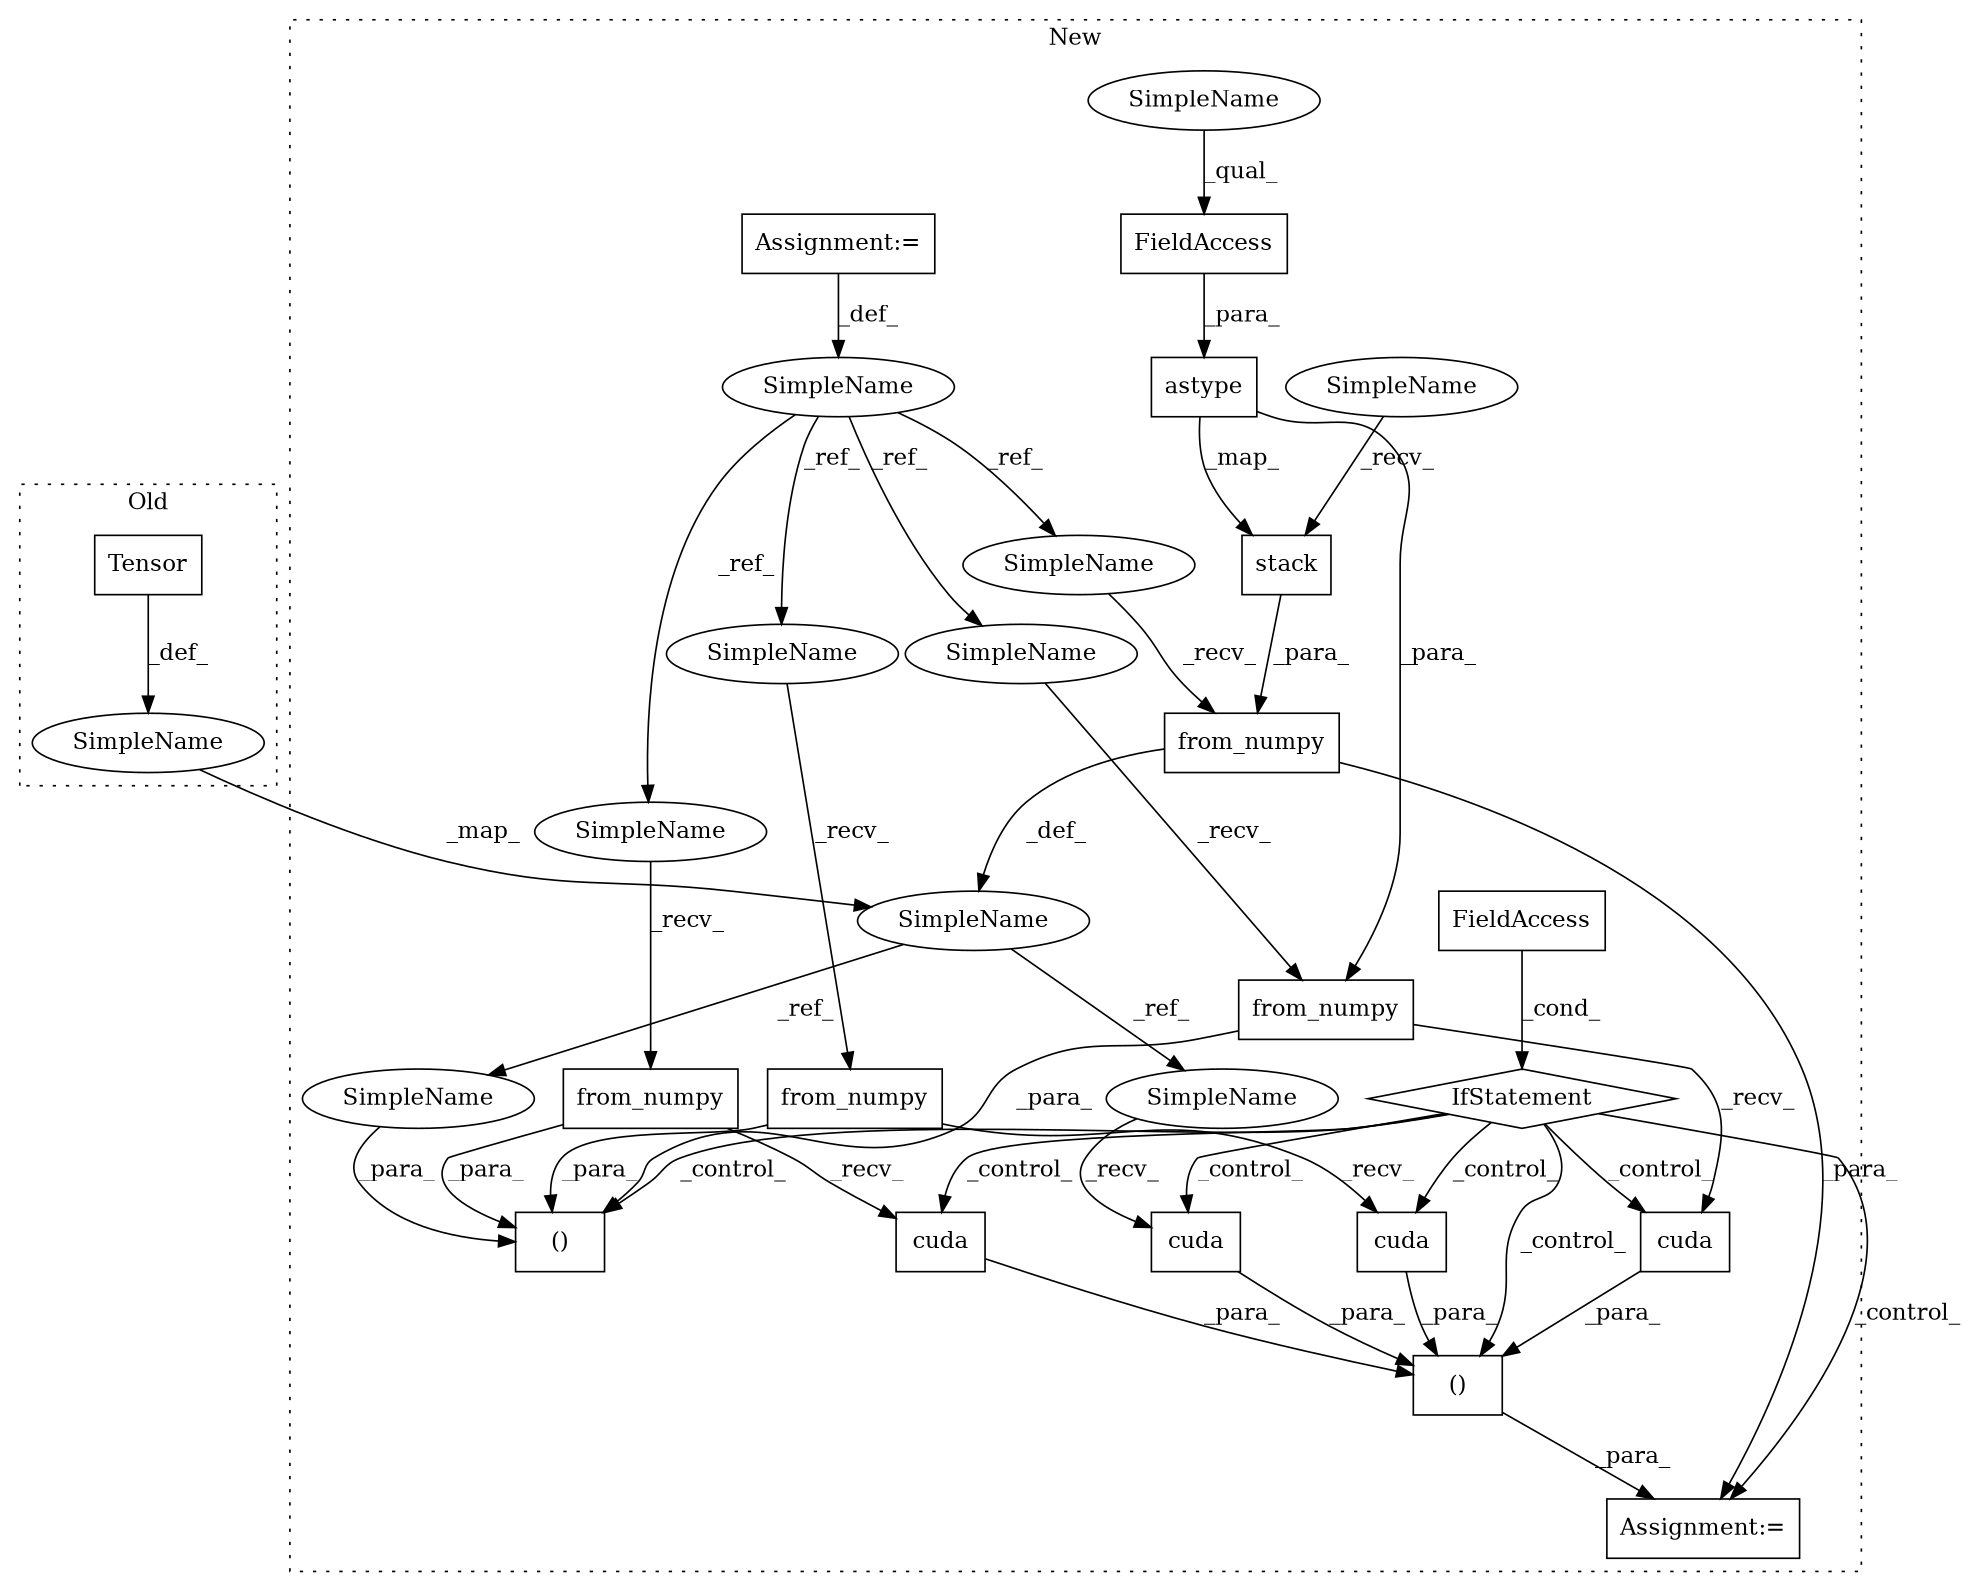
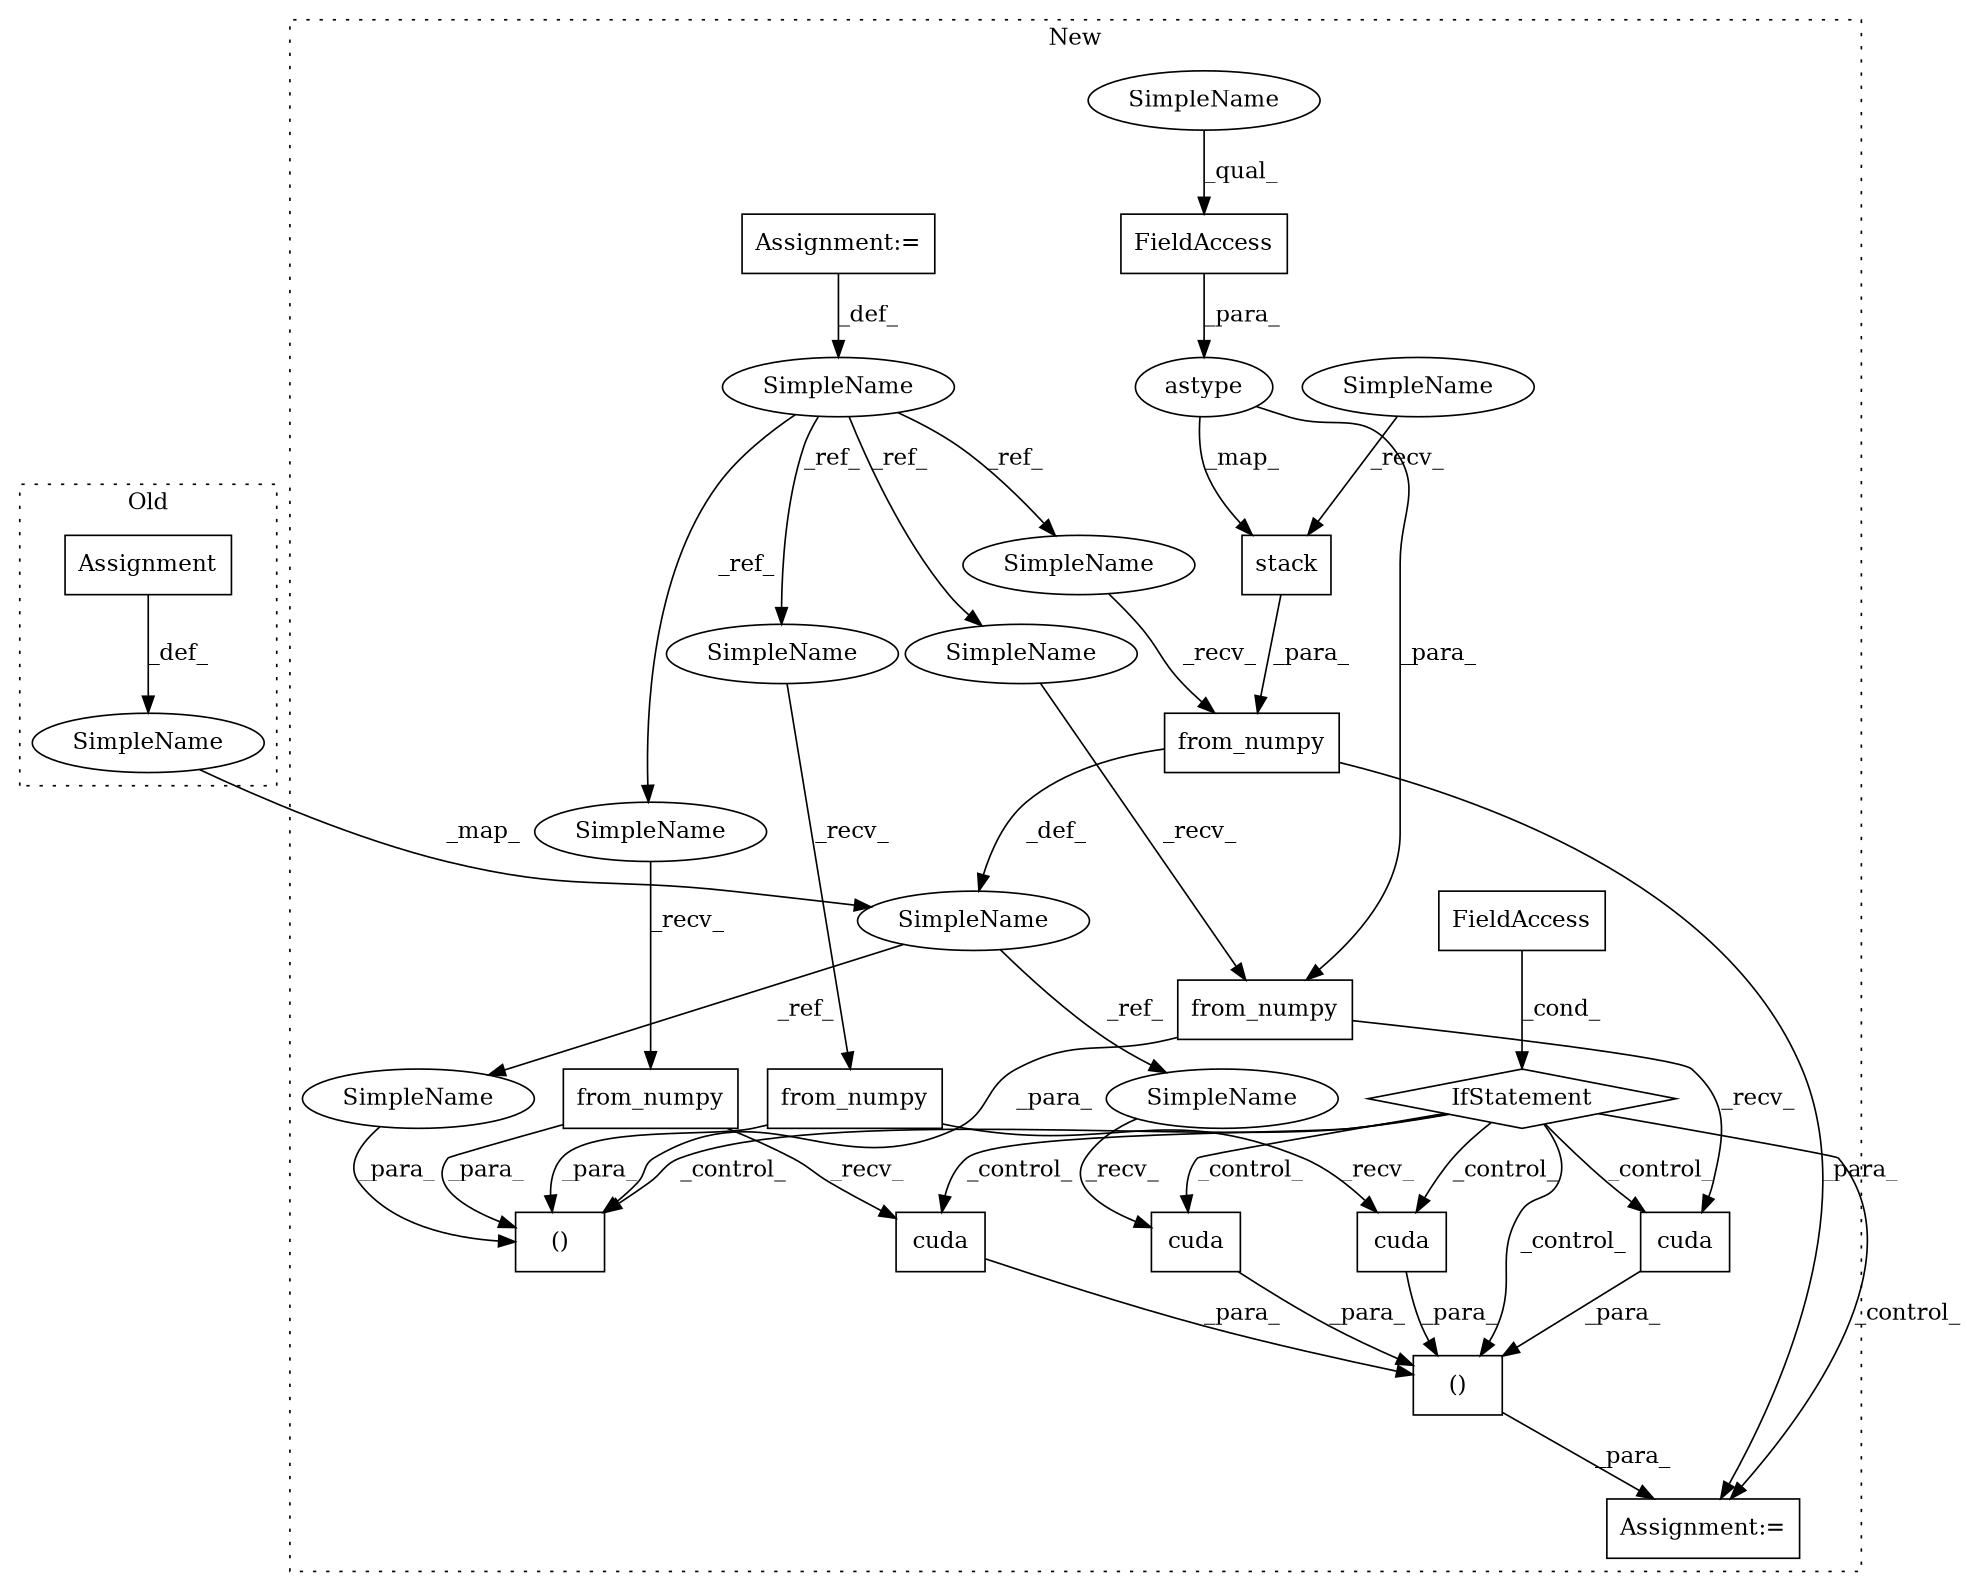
(1204, 387) -> (1204, 387)
(148, 565) -> (148, 565)
